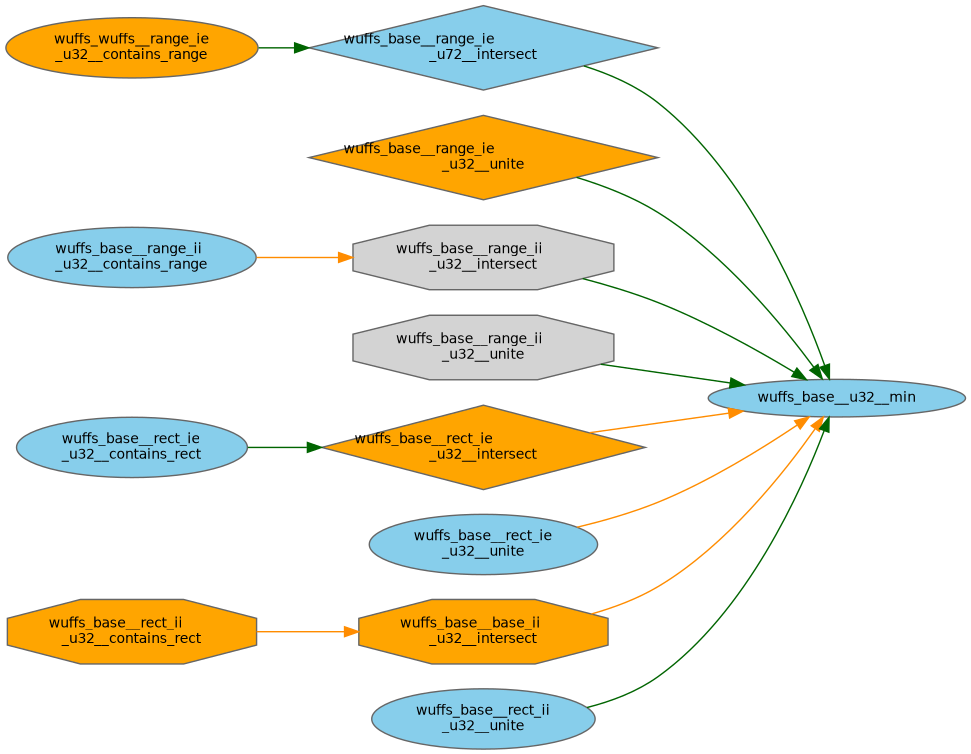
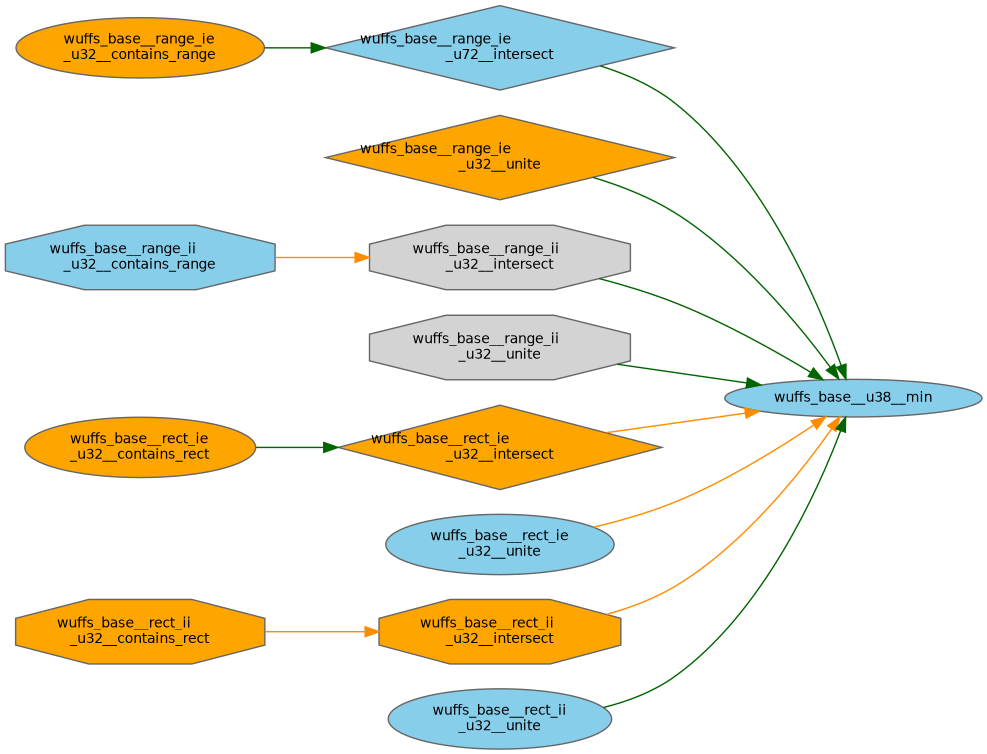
(132, 48) -> (140, 48)
(132, 257) -> (140, 257)
(837, 398) -> (853, 398)
(132, 447) -> (140, 447)
(483, 632) -> (500, 632)
